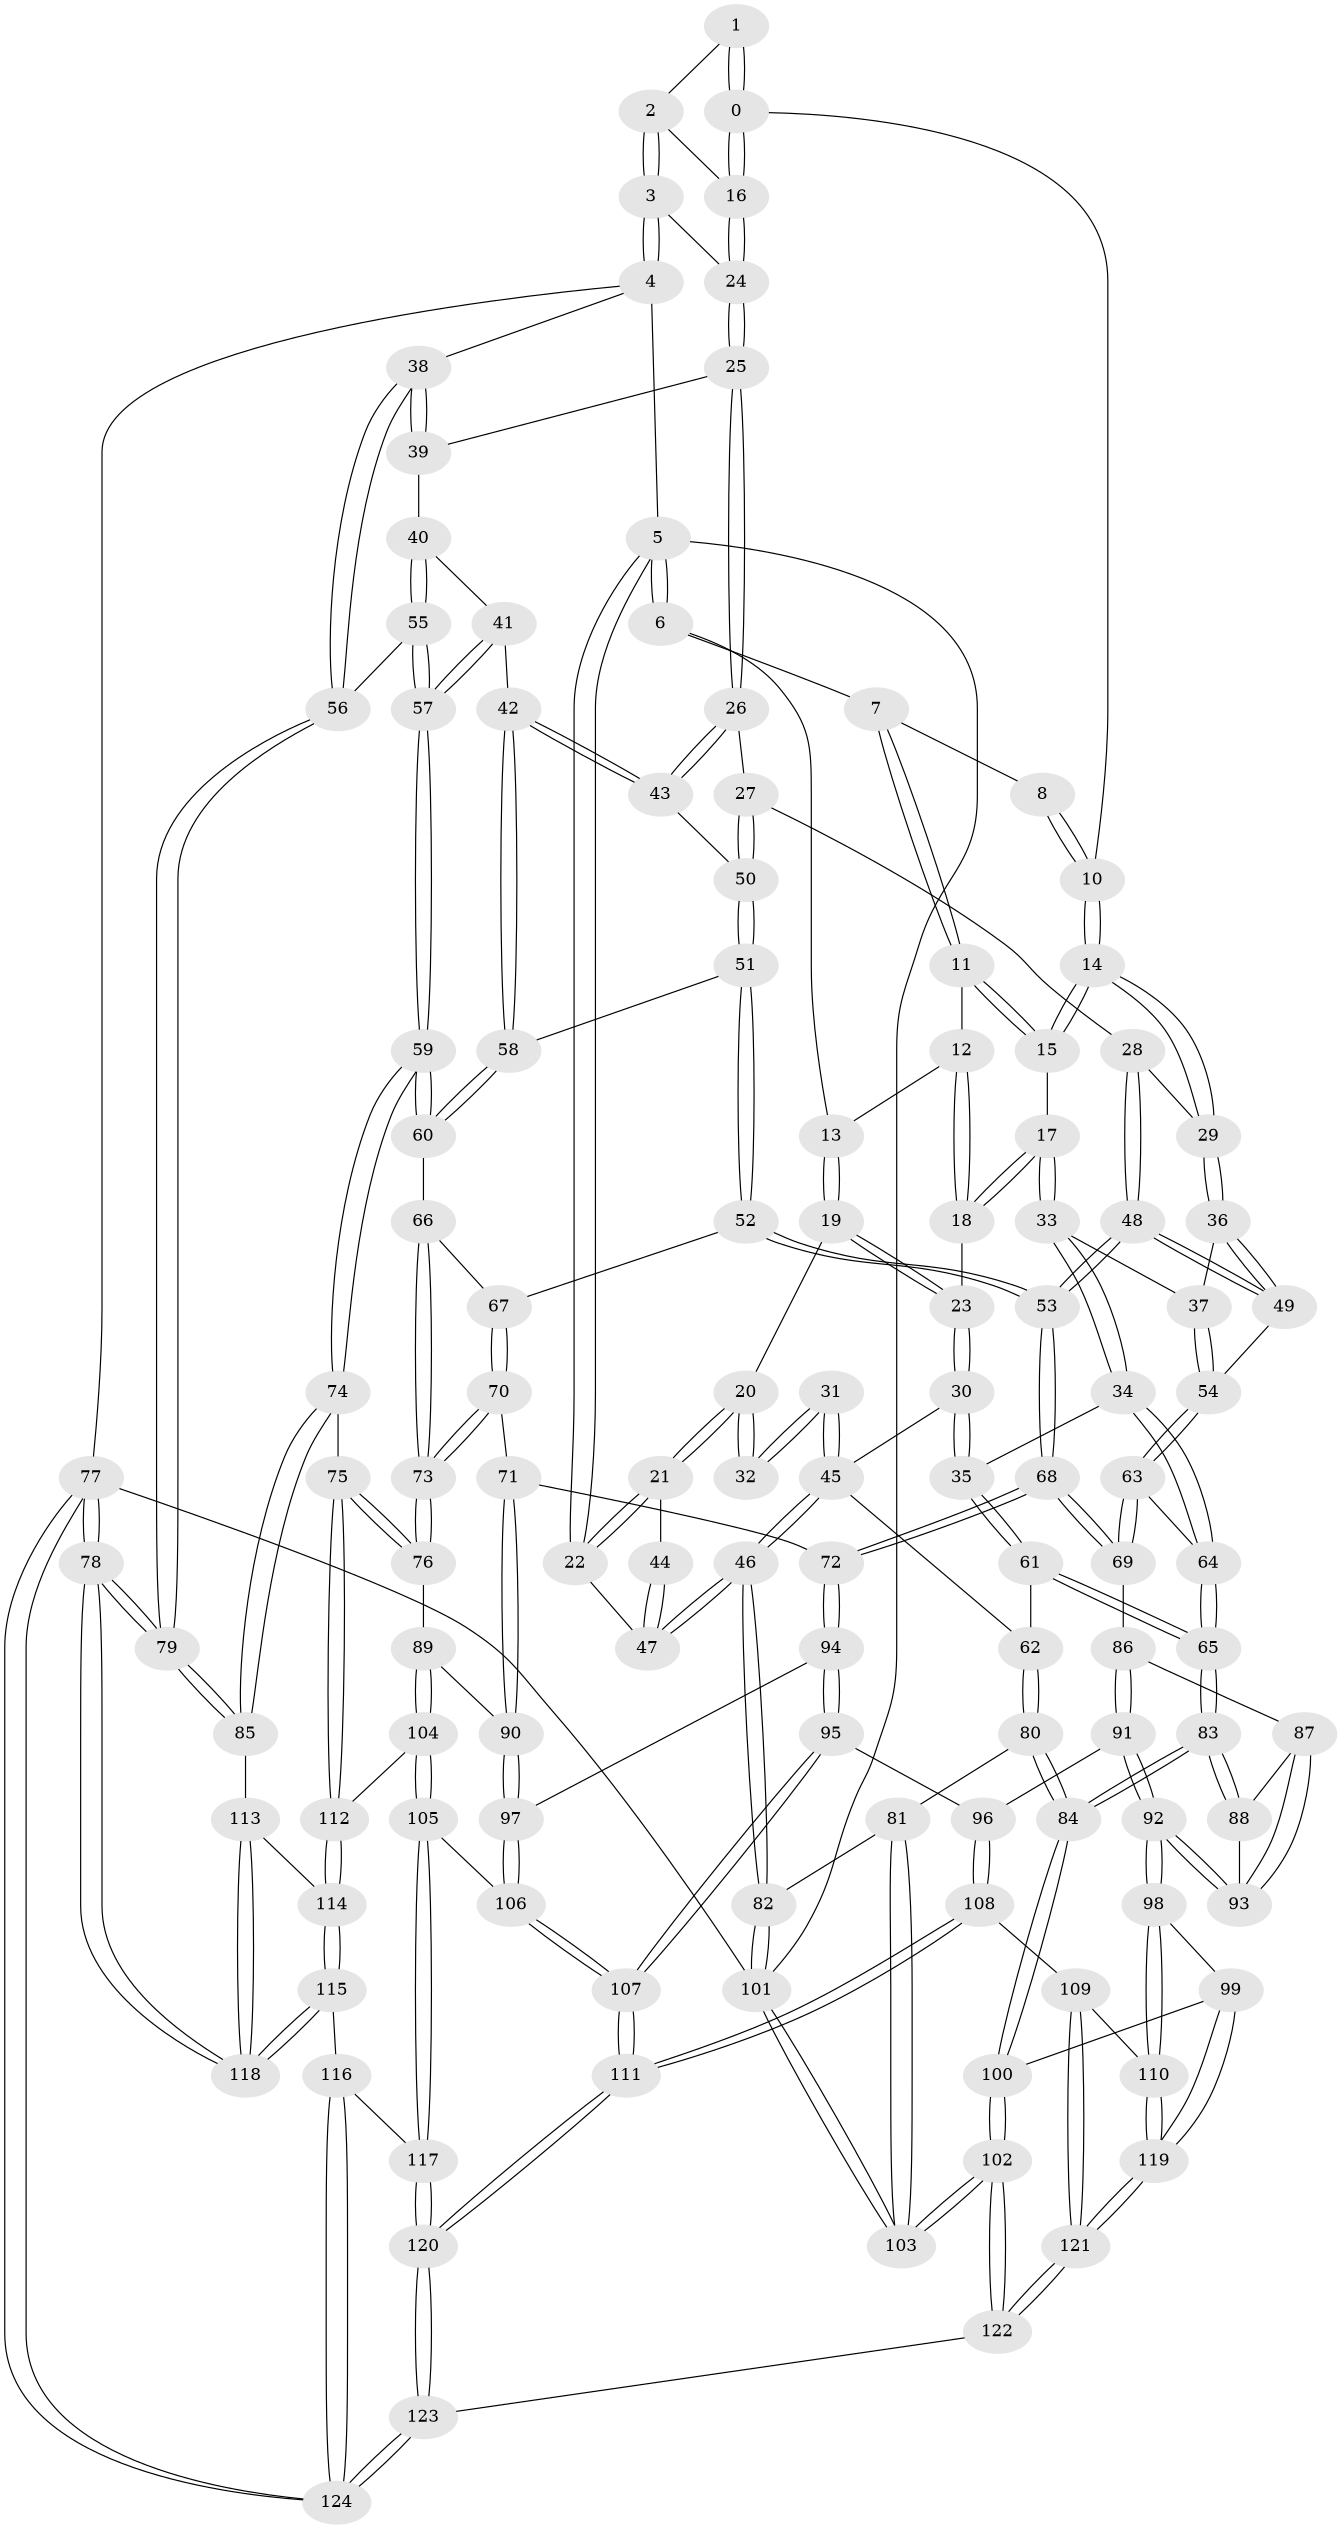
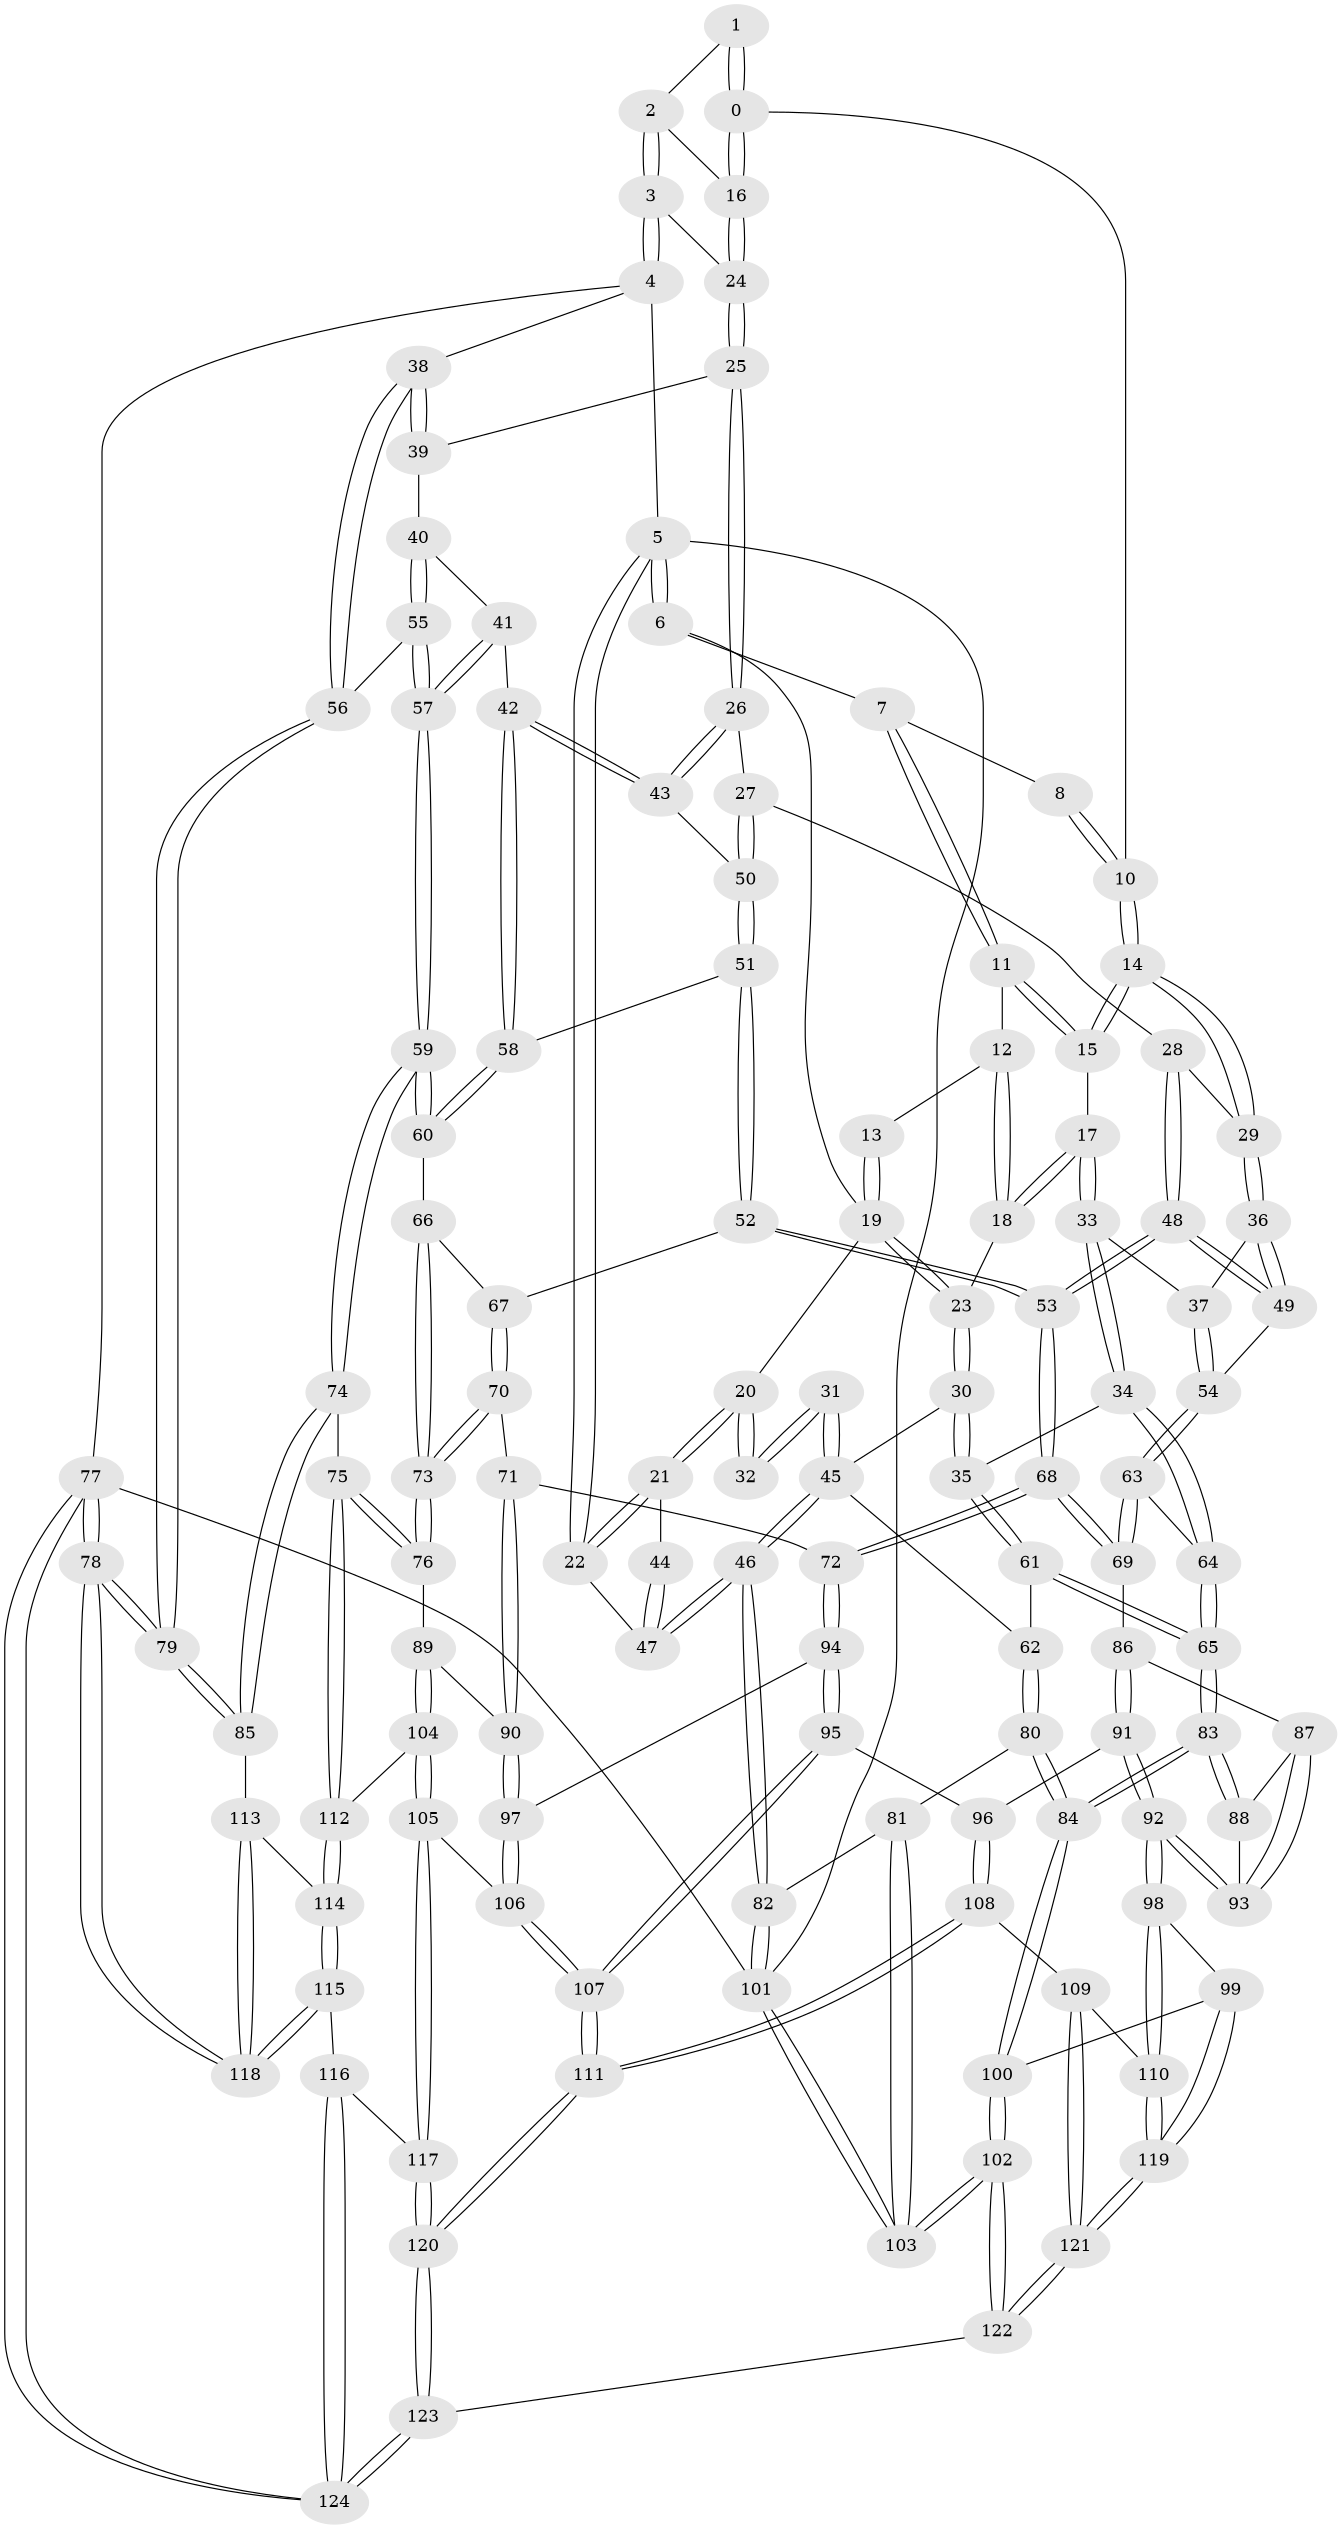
(811, 845) -> (811, 893)
